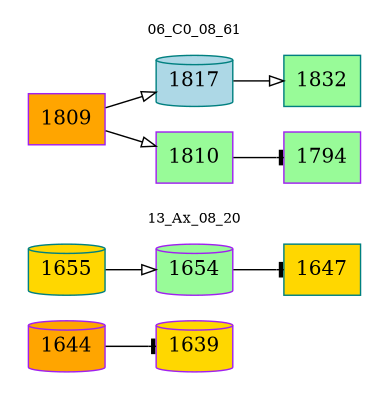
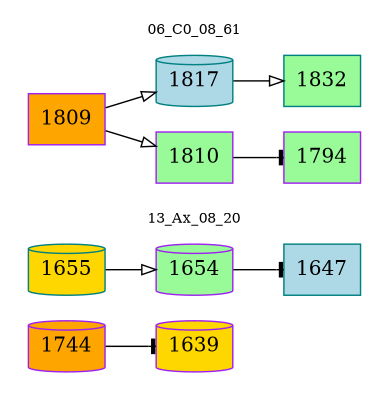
(322, 270) -> (322, 270)
(67, 346) -> (67, 346)
